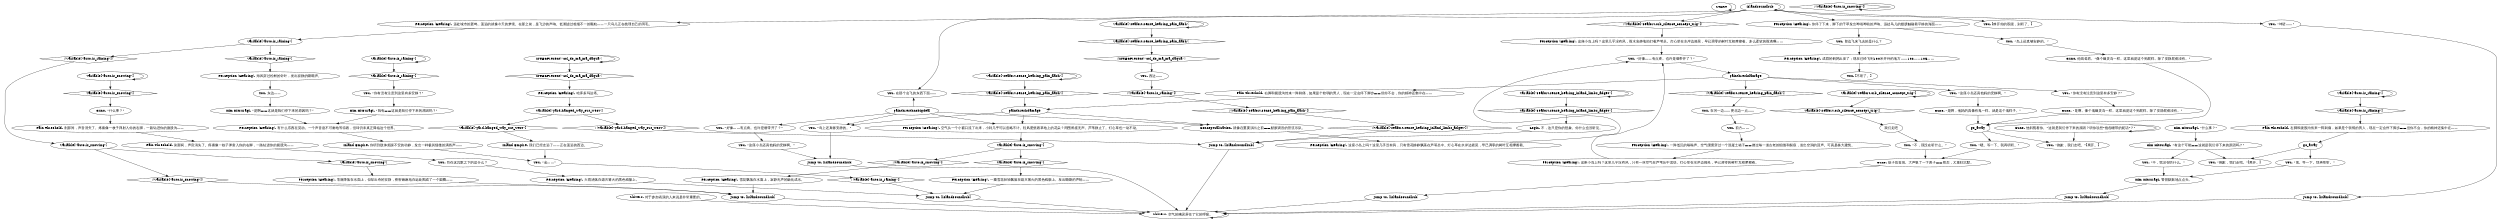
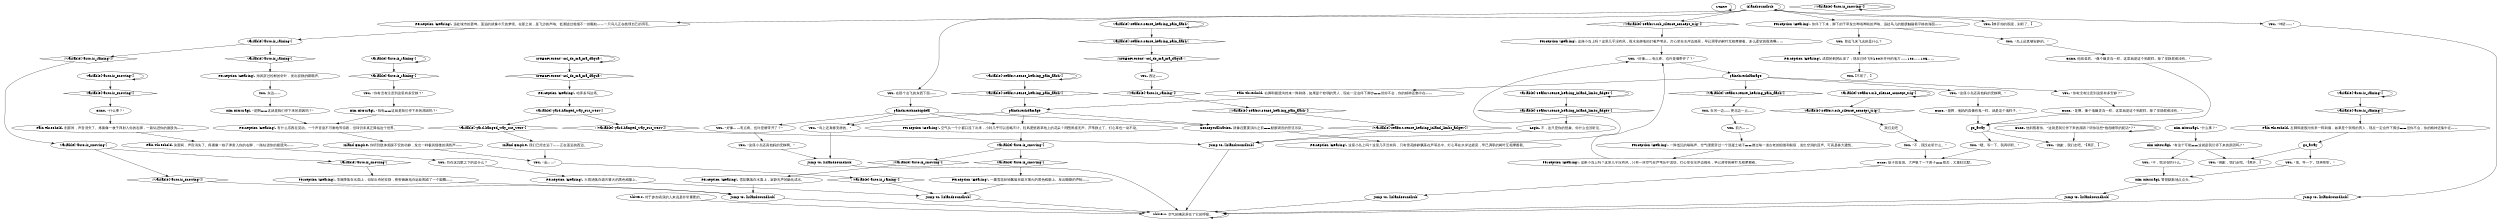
(914, 103) -> (911, 101)
